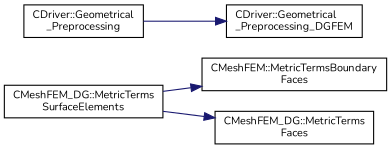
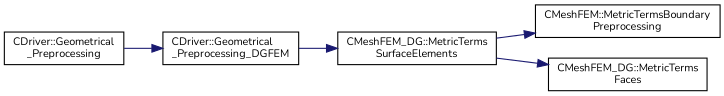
none -> (313, 48)
(294, 74) -> (628, 21)
